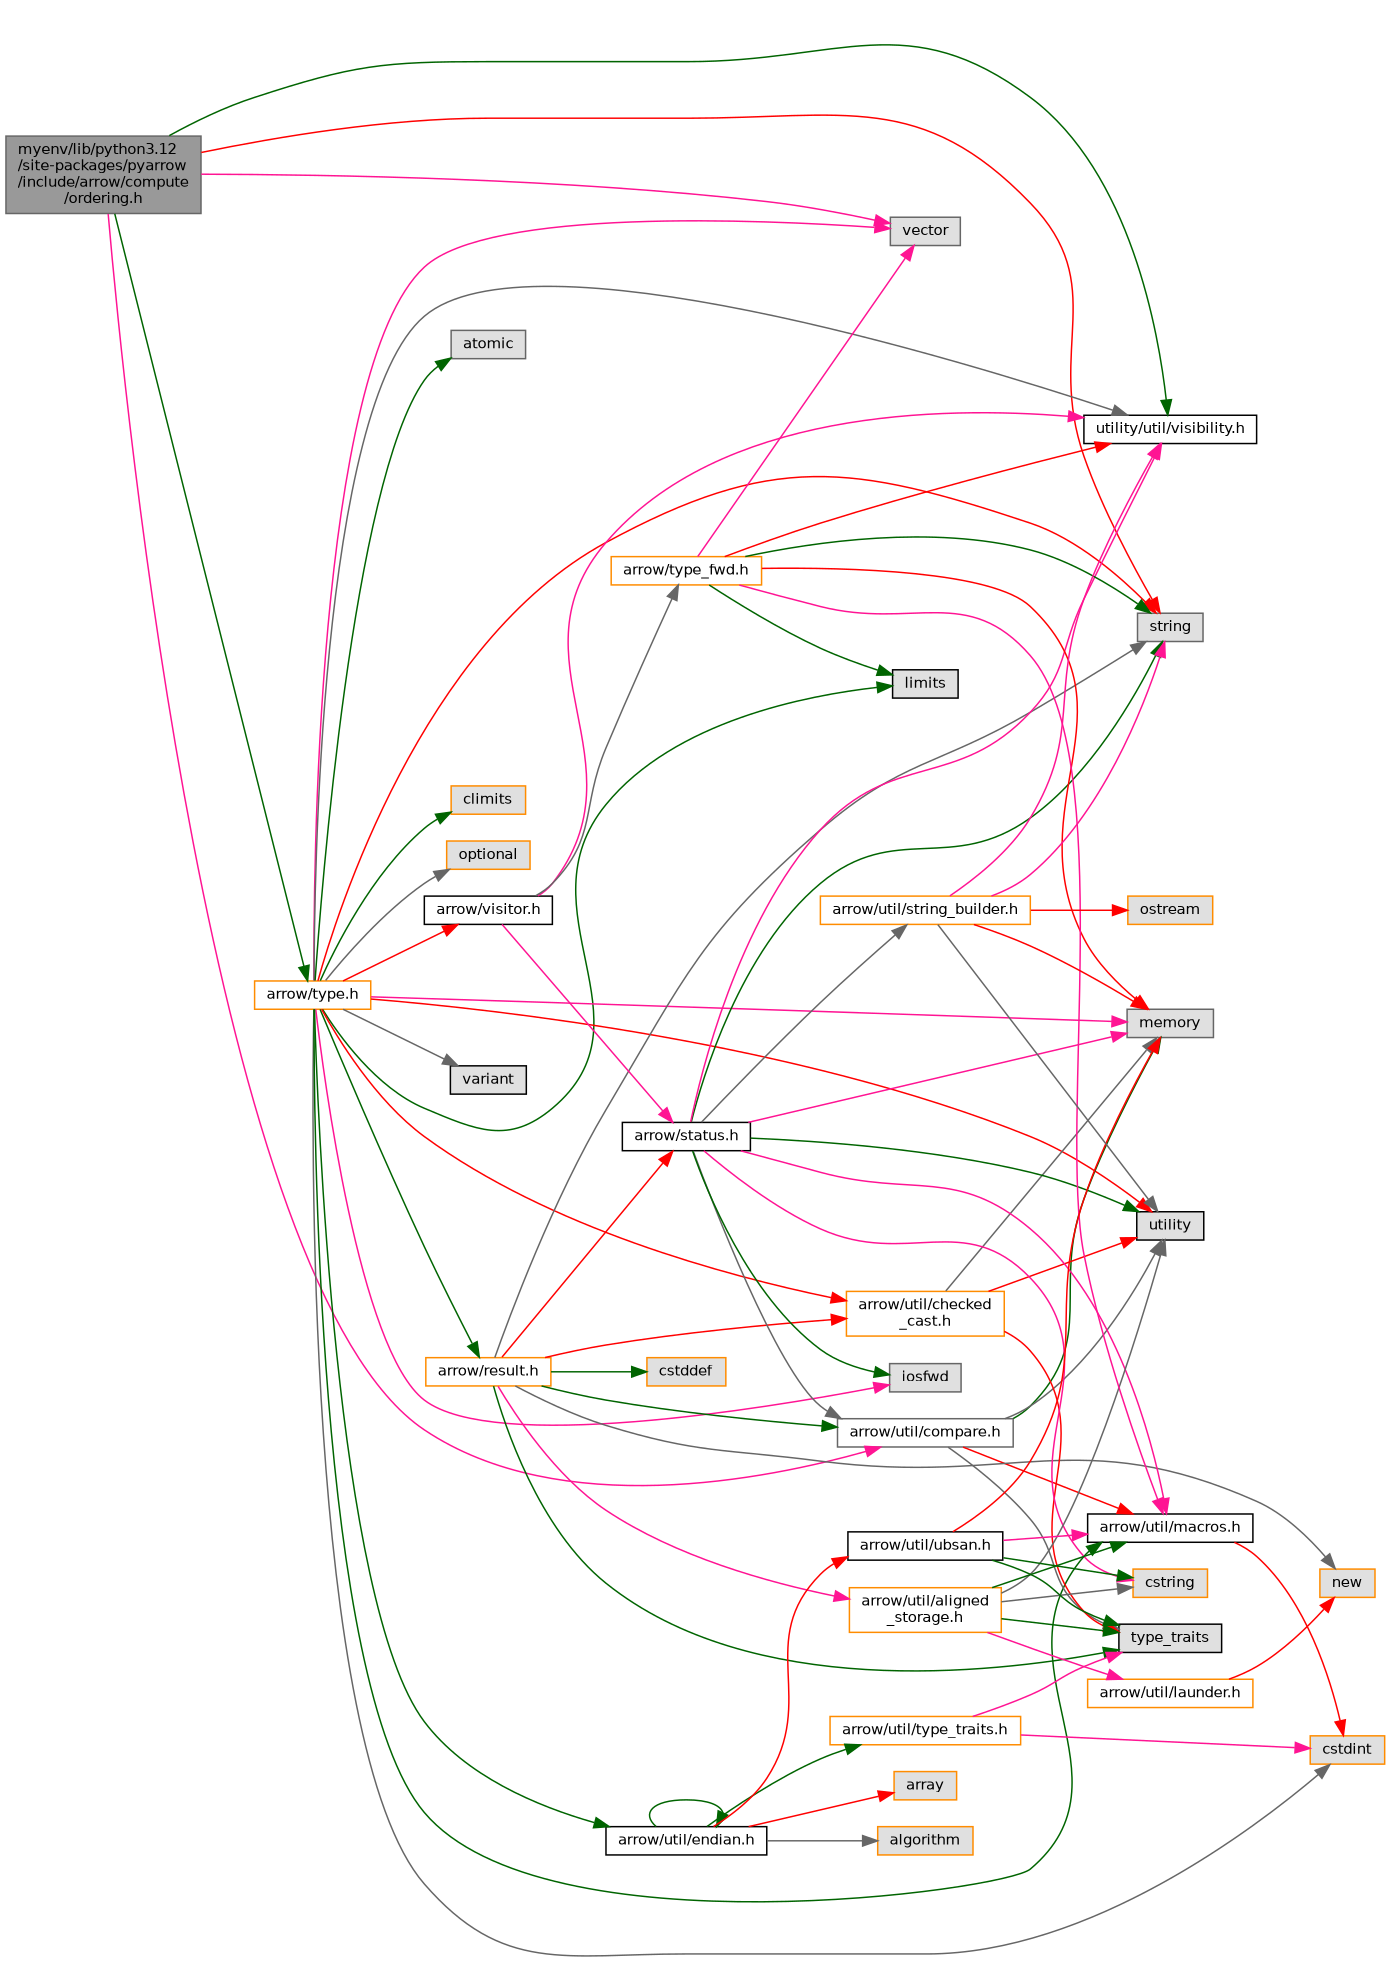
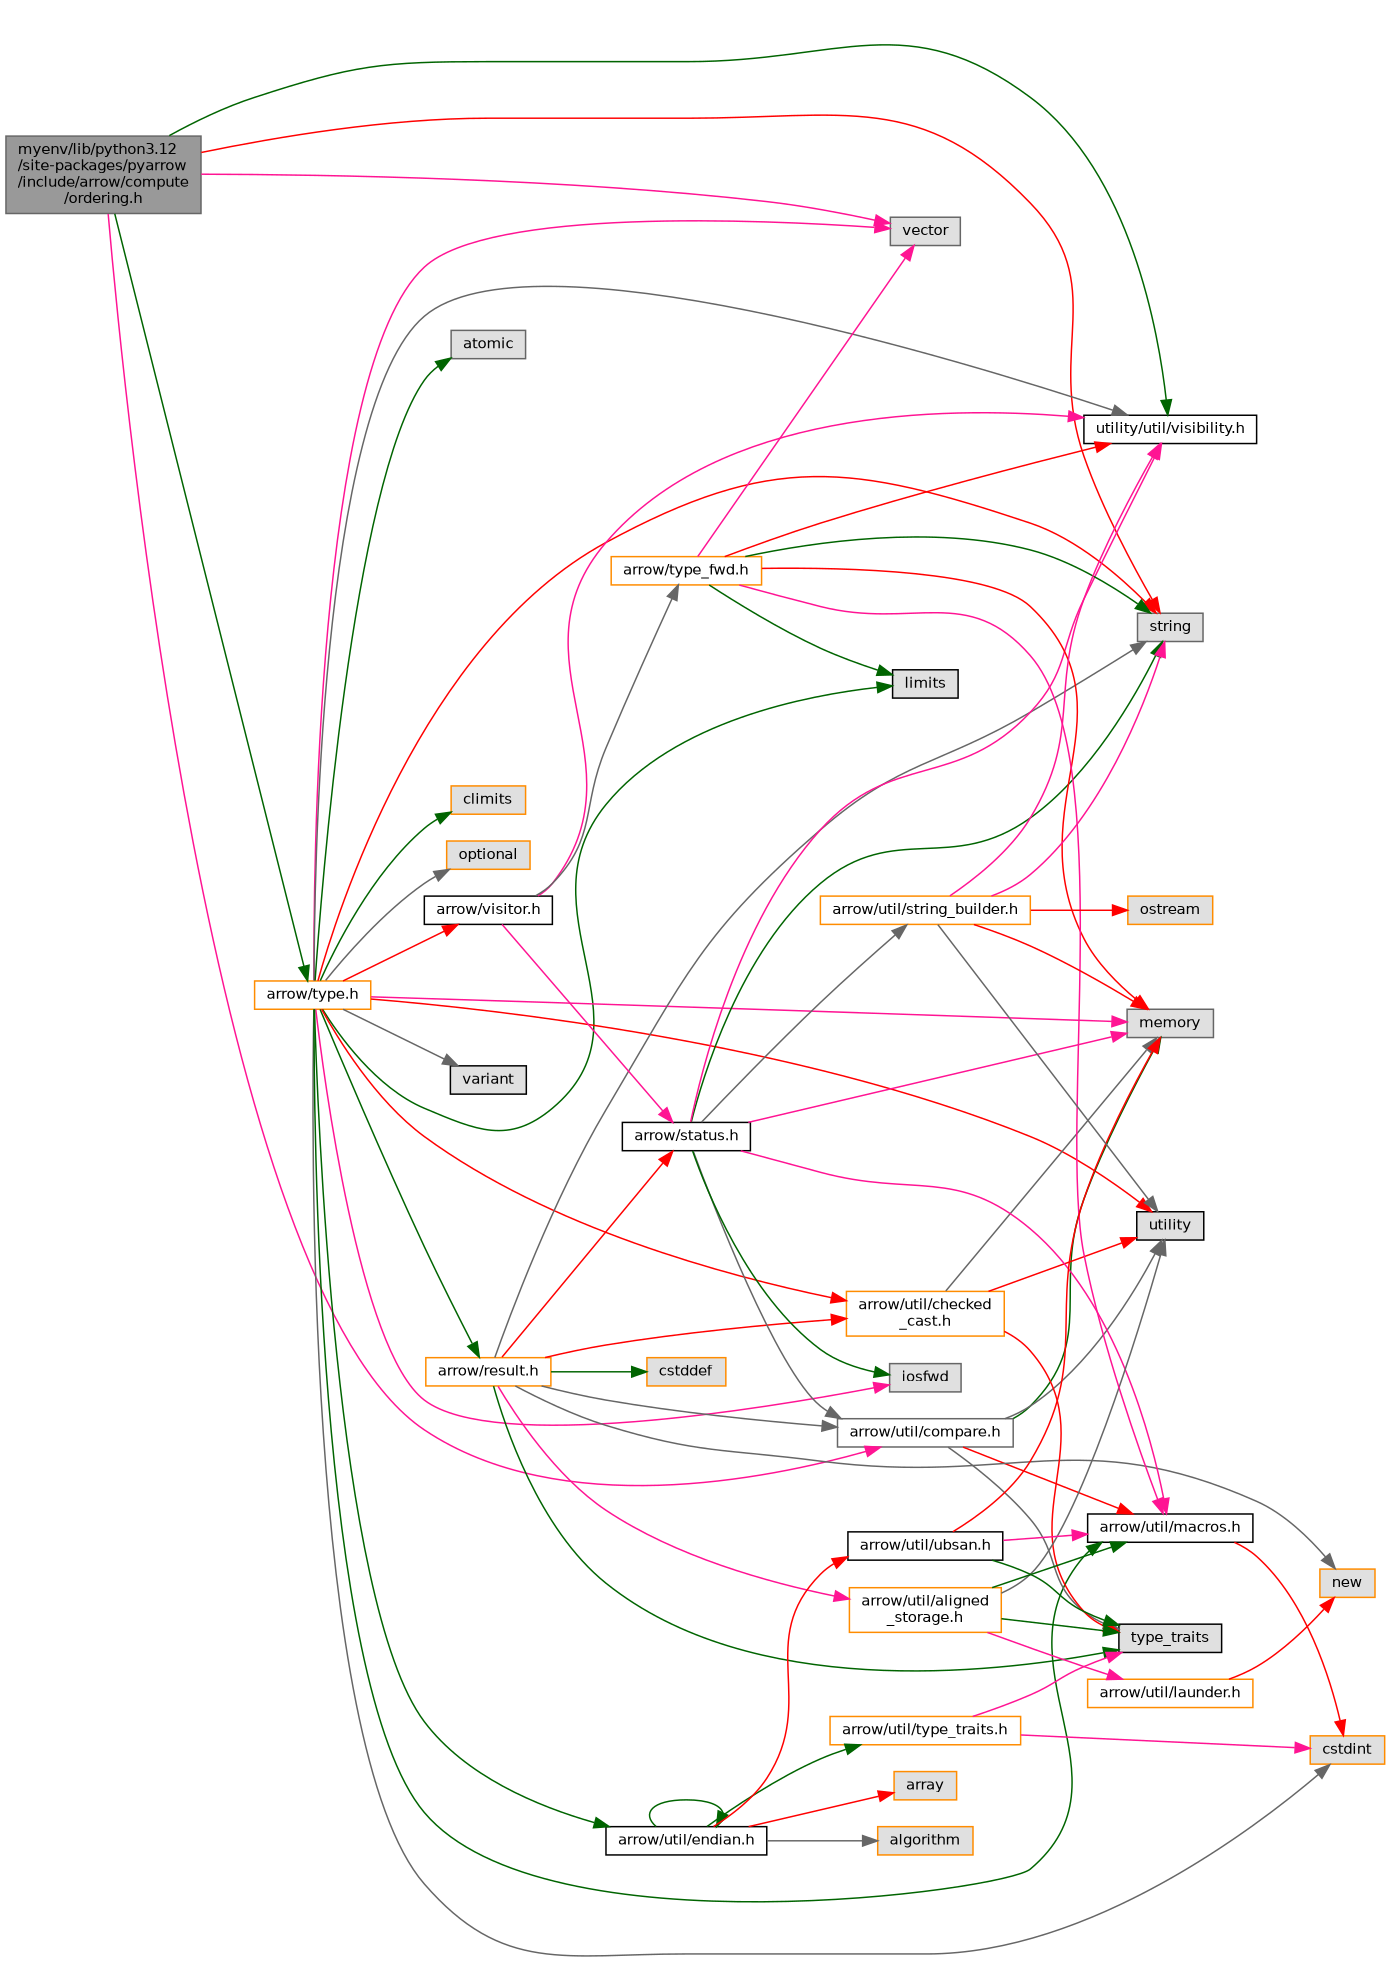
(941, 1155) -> none
(667, 1409) -> (667, 1409)
(1170, 1583) -> none
